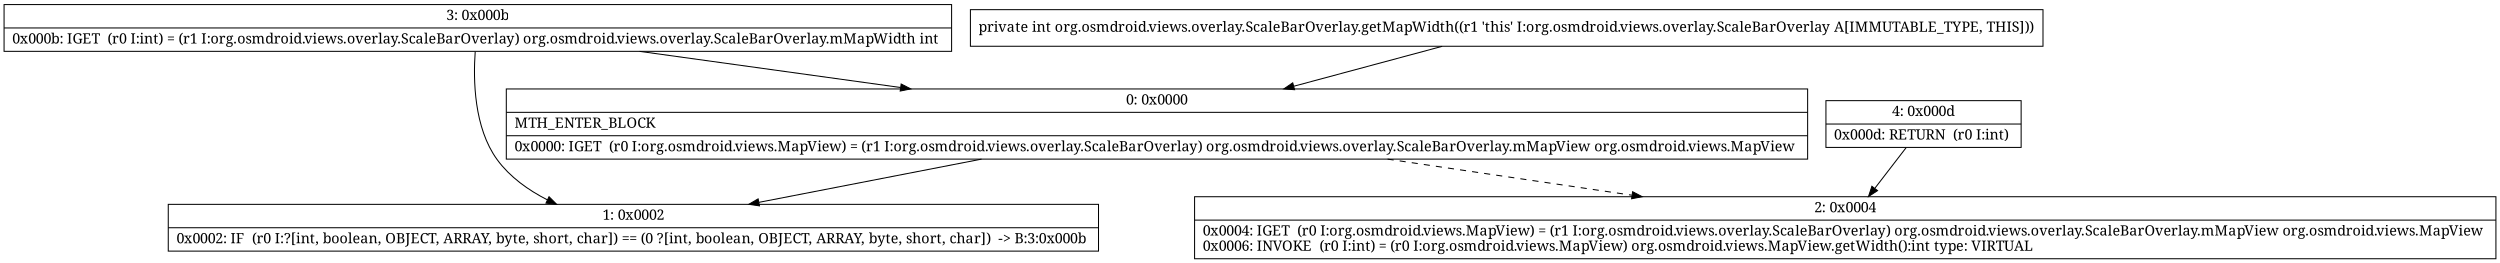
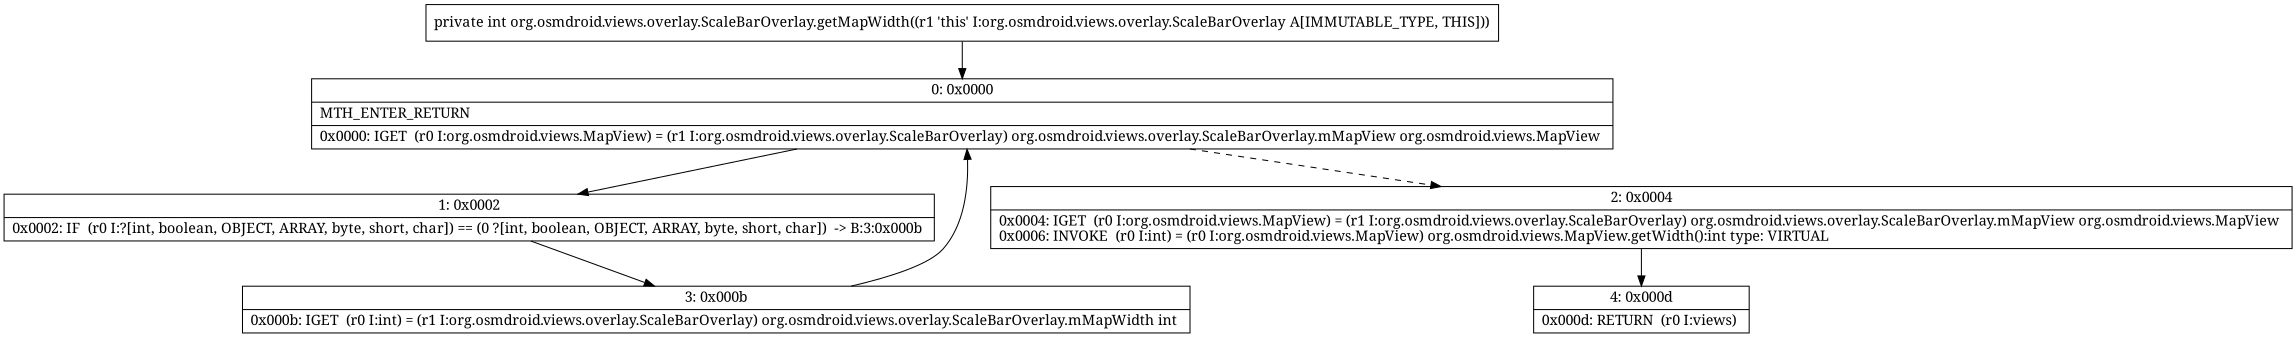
(585, 124) -> (395, 113)
(1924, 135) -> (1641, 321)
(486, 139) -> (588, 262)
(1891, 168) -> (1641, 262)
